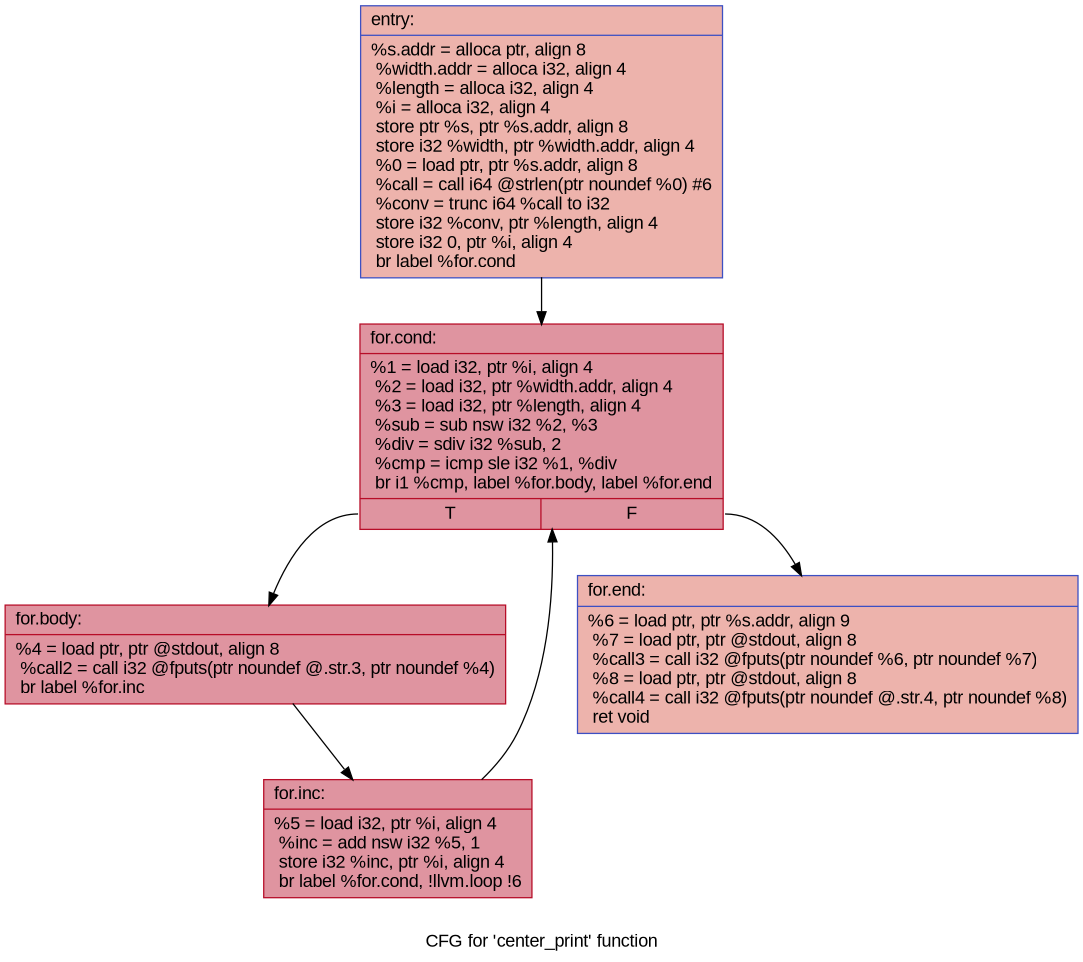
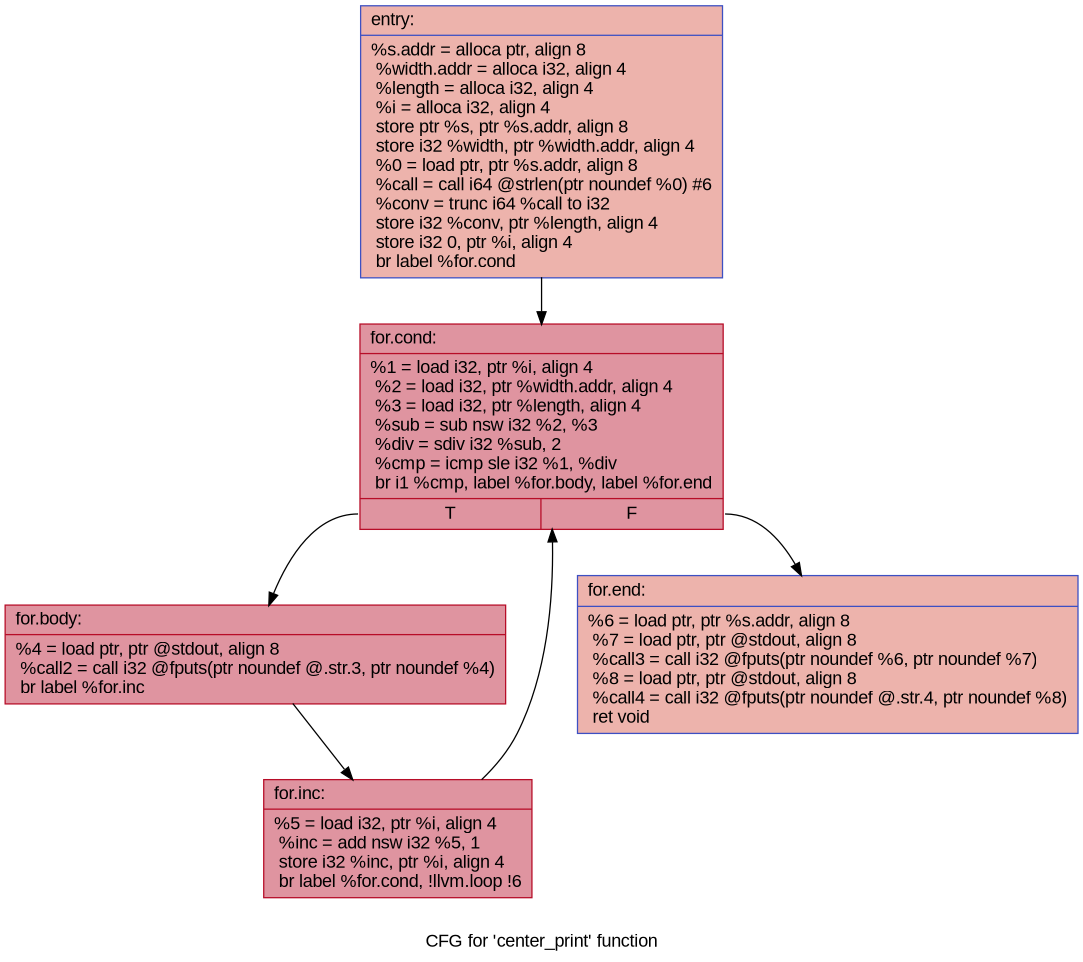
(719, 621) -> (719, 621)
